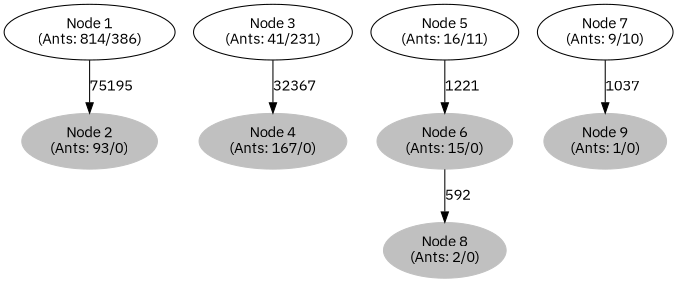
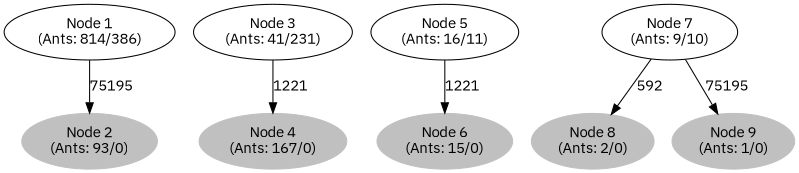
(295, 87) -> (291, 87)
(623, 87) -> (727, 87)
(445, 190) -> (634, 83)
